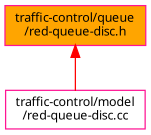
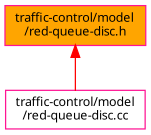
(75, 26) -> (75, 26)
